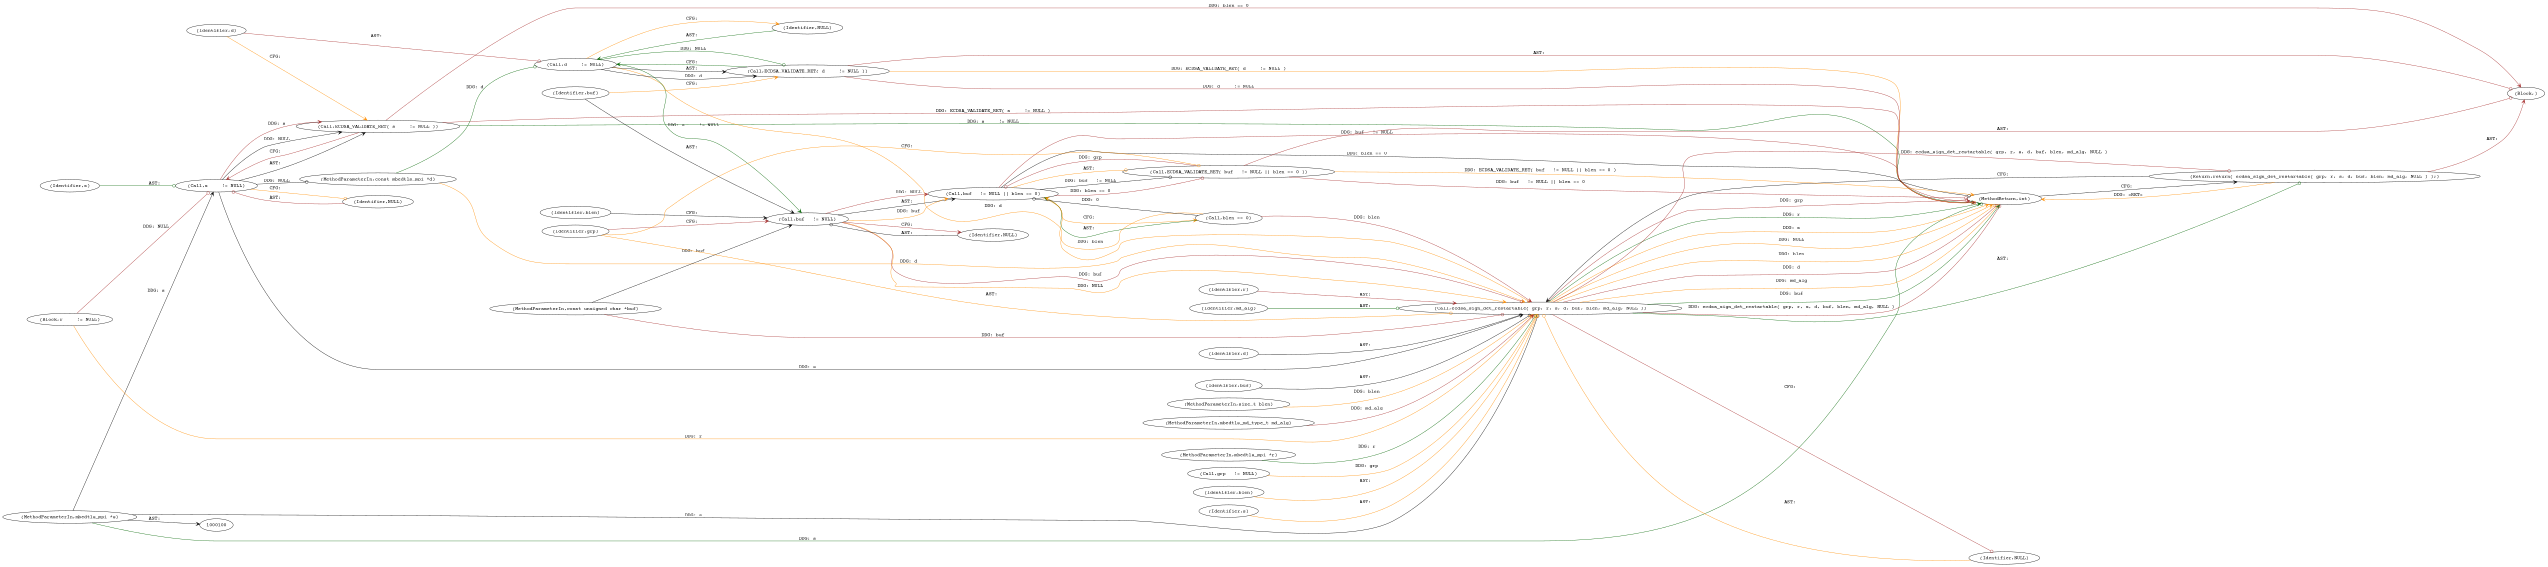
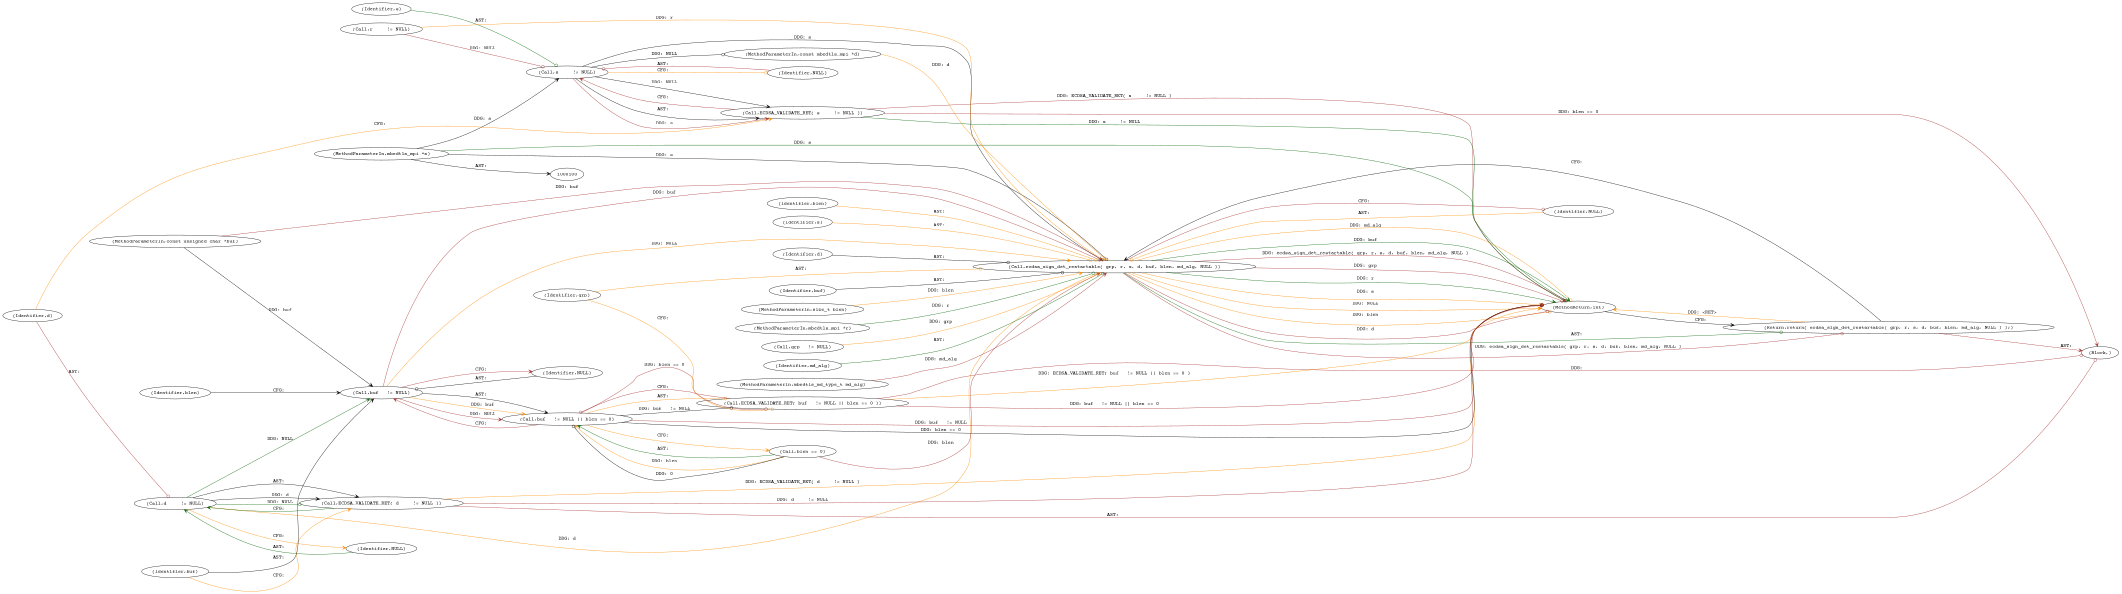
(471, 118) -> none
(693, 125) -> (280, 439)
(2004, 129) -> (1578, 368)
(1090, 157) -> (664, 387)
(687, 225) -> (465, 425)
(1229, 290) -> none
(70, 319) -> (381, 29)
